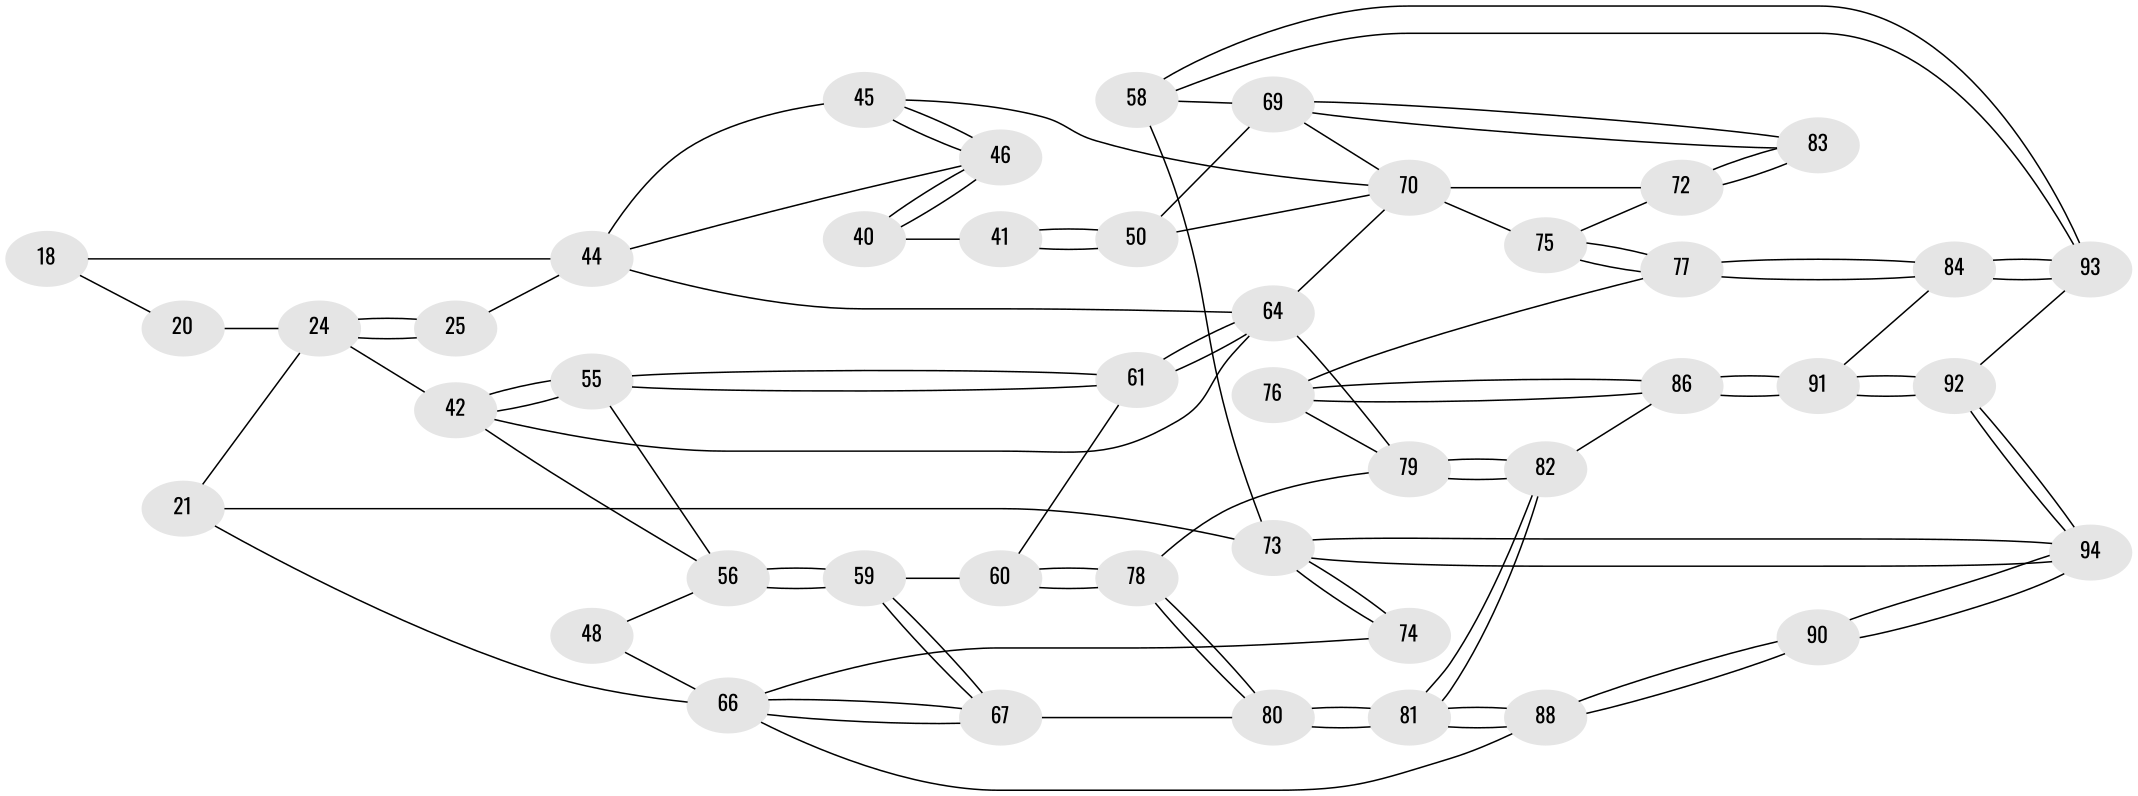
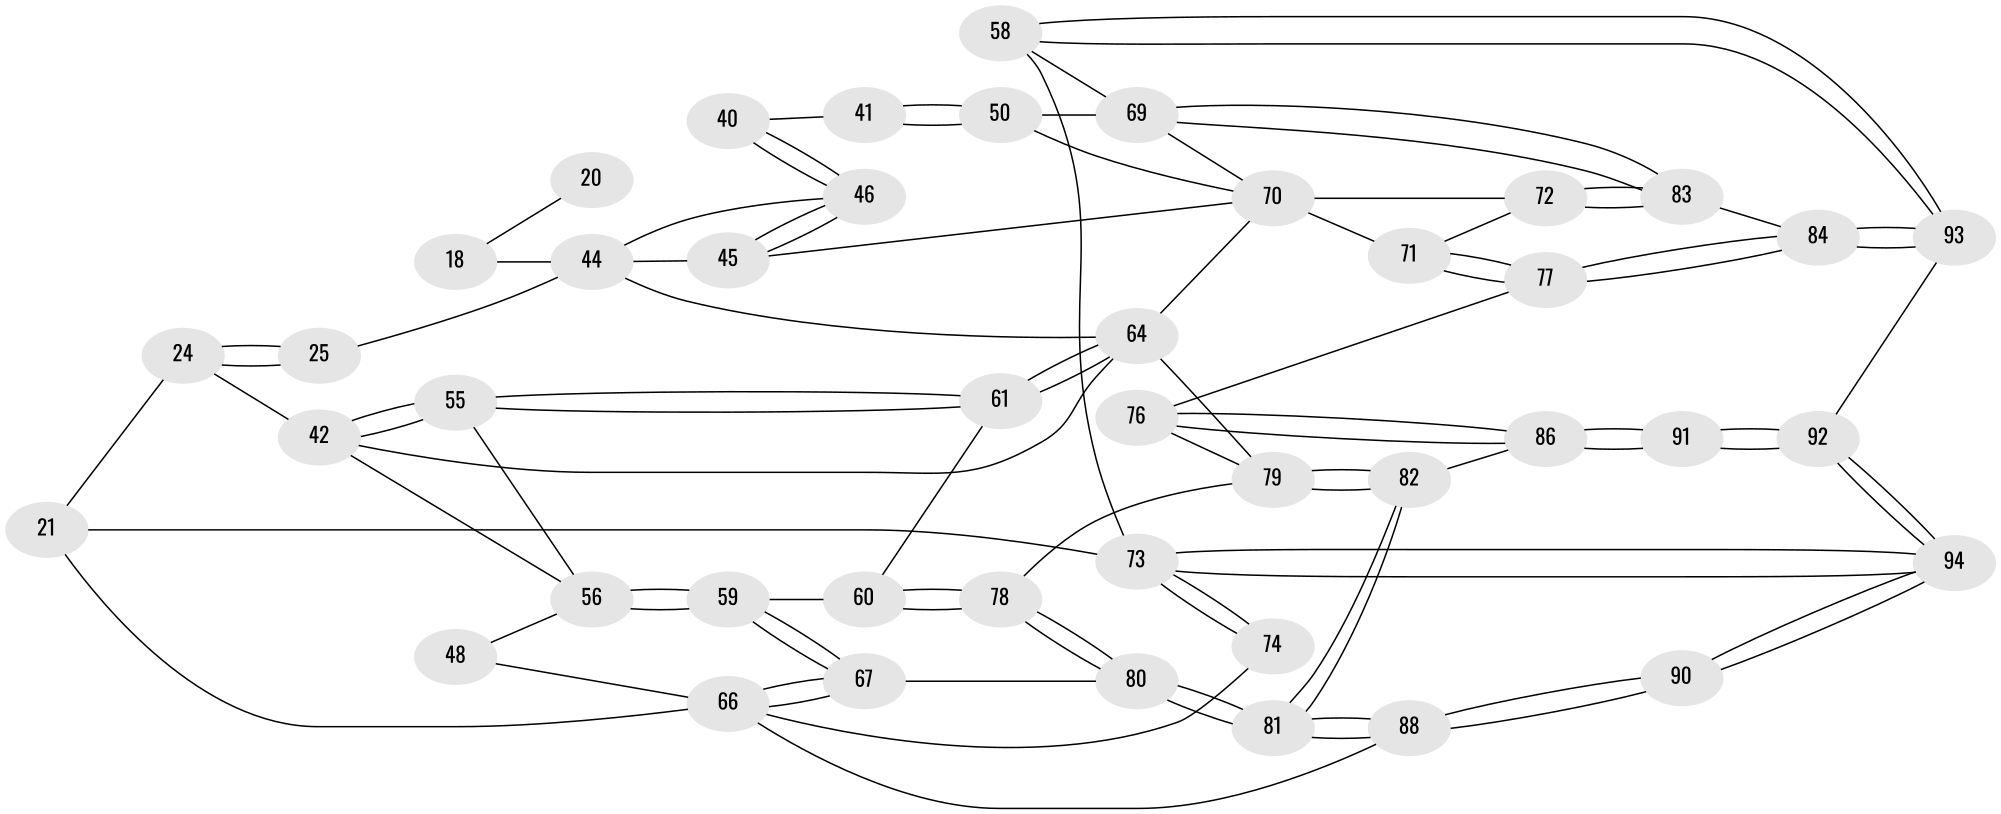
(1546, 245) -> (1409, 256)
(1886, 328) -> (1750, 217)
(252, 329) -> none
